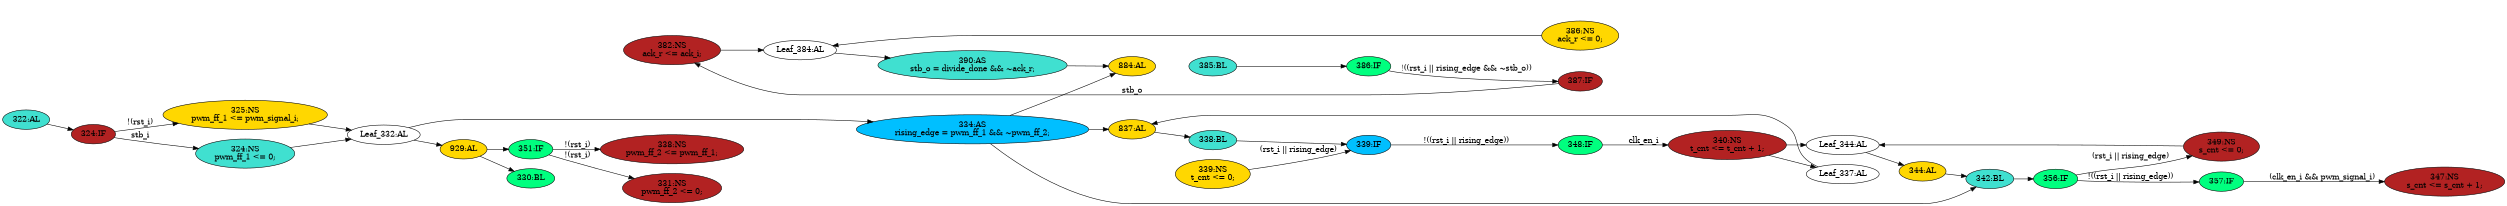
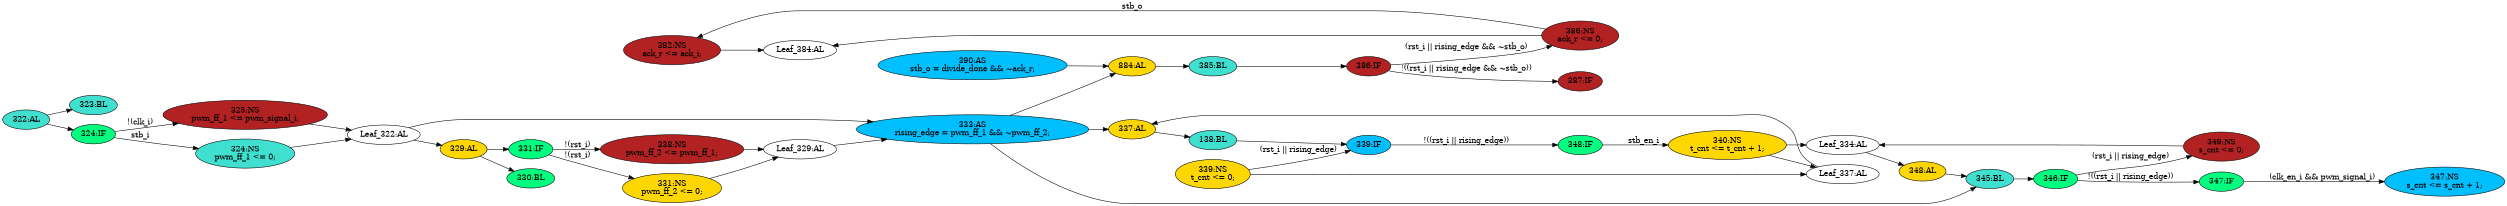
(1580, 36) -> (1580, 36)
(860, 55) -> none
none -> (1469, 59)
(973, 65) -> (973, 65)
none -> (1169, 66)
(1369, 66) -> (1369, 66)
(1127, 95) -> (1123, 11)
none -> (93, 105)
(245, 115) -> (245, 115)
(140, 123) -> (140, 123)
(973, 129) -> (973, 129)
(1132, 129) -> (1132, 129)
(93, 134) -> (93, 134)
(384, 135) -> (384, 135)
(1213, 140) -> (1213, 140)
(1644, 141) -> (1644, 141)
(1727, 145) -> (1727, 145)
(1843, 145) -> (1843, 145)
(464, 149) -> (464, 149)
(531, 149) -> (531, 149)
none -> (800, 149)
(1923, 171) -> (1923, 171)
none -> (1526, 175)
(1990, 179) -> (1990, 179)
(2056, 179) -> (2056, 179)
(2221, 182) -> (2221, 182)
(2445, 182) -> (2445, 182)
(672, 188) -> (672, 188)
